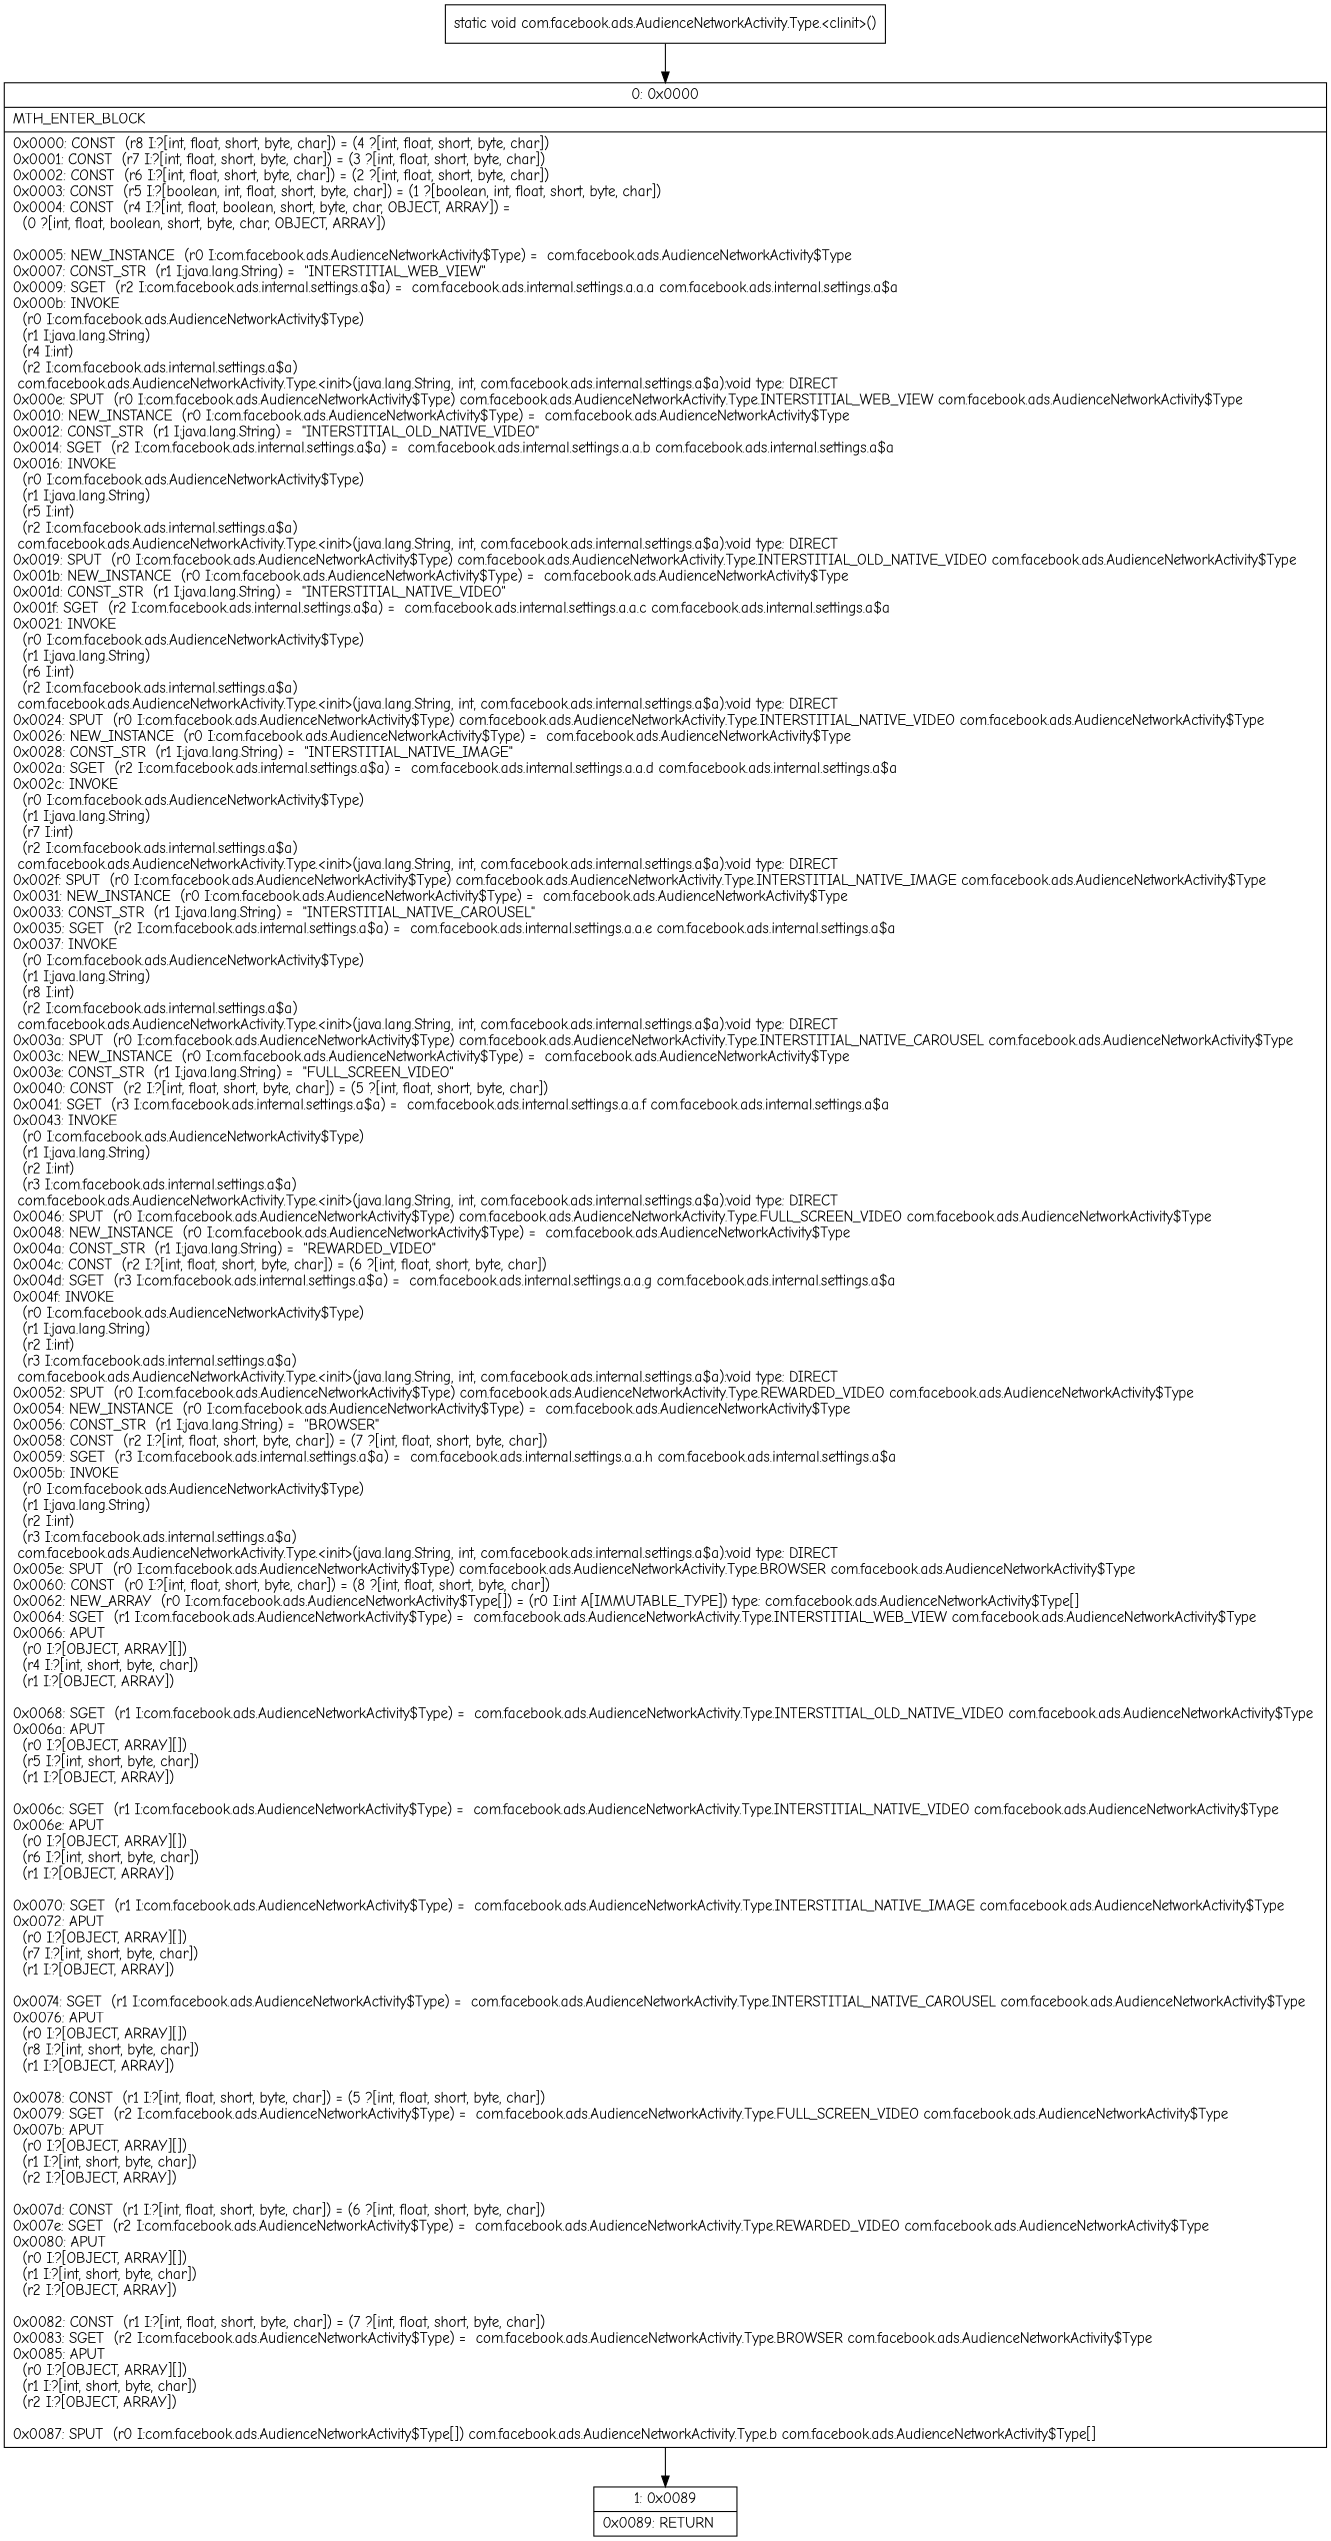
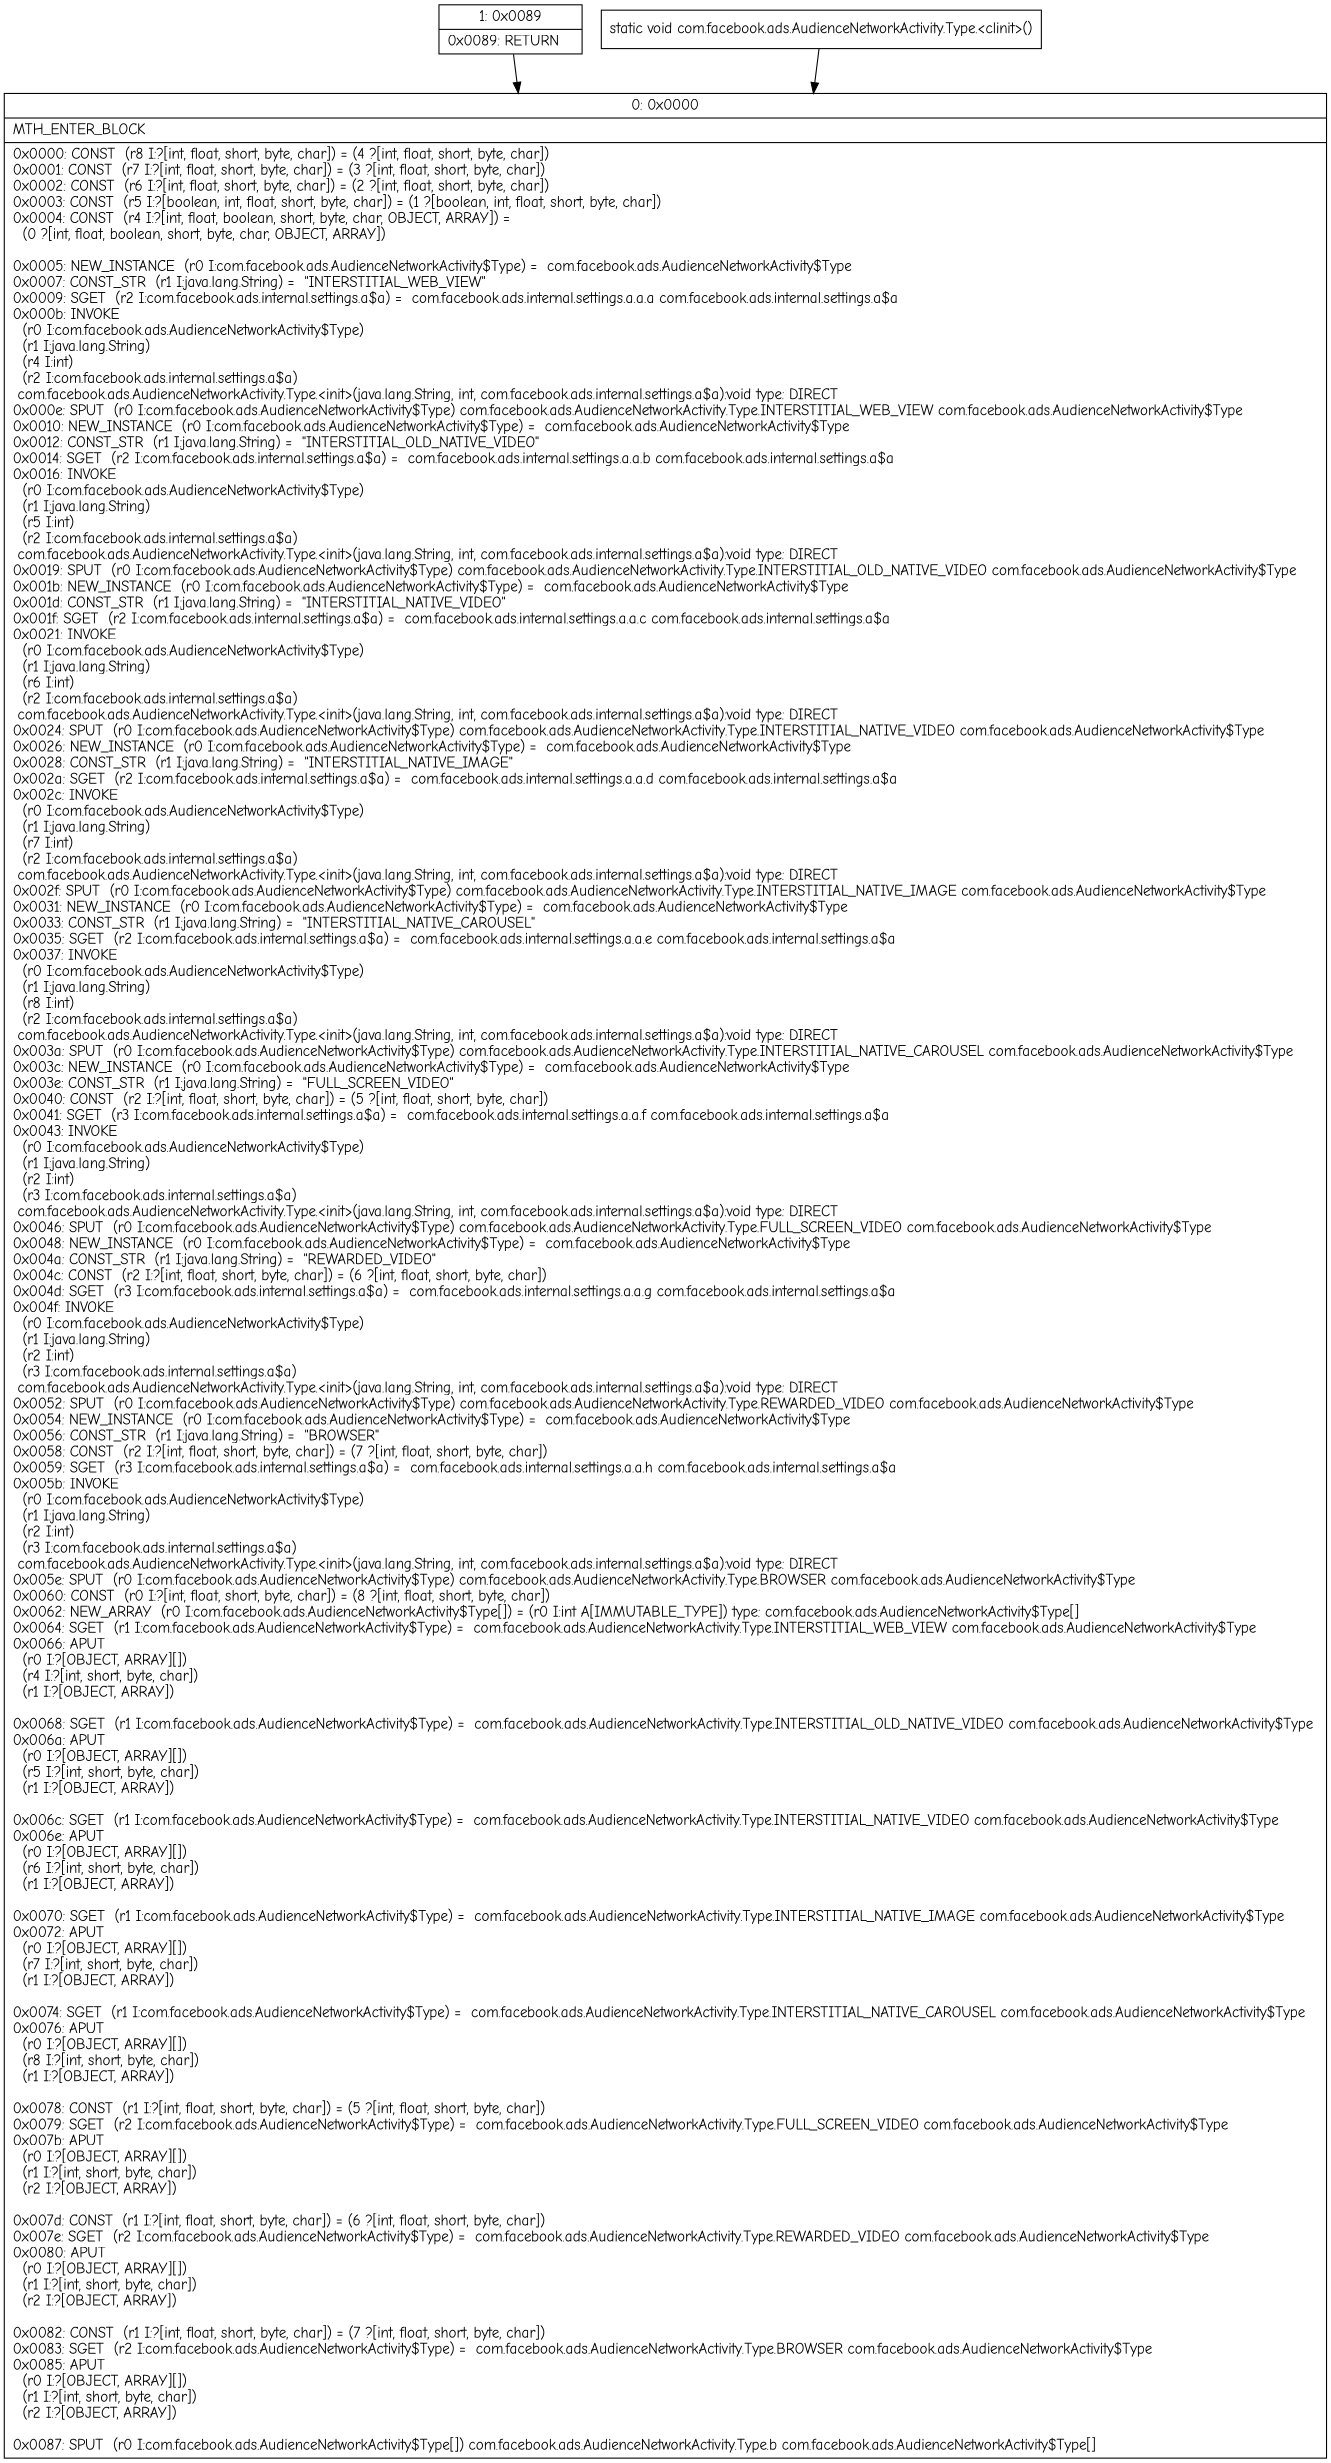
(665, 2462) -> (515, 68)
